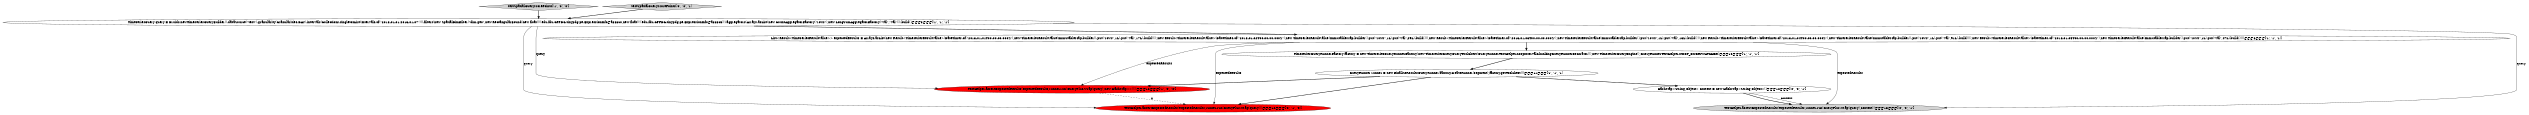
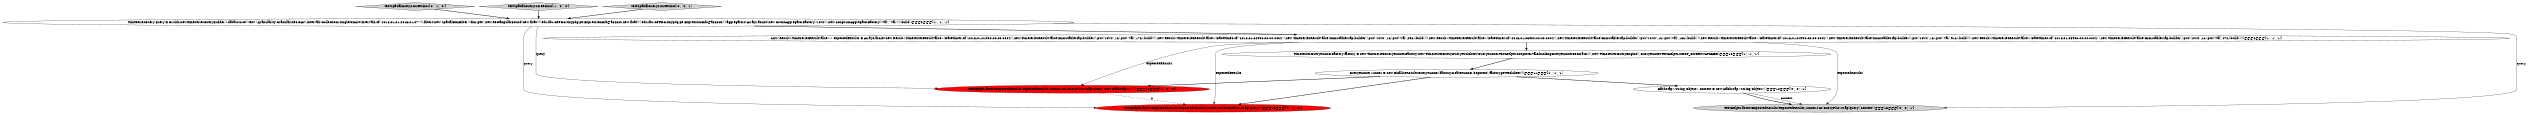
none -> (415, 7)
